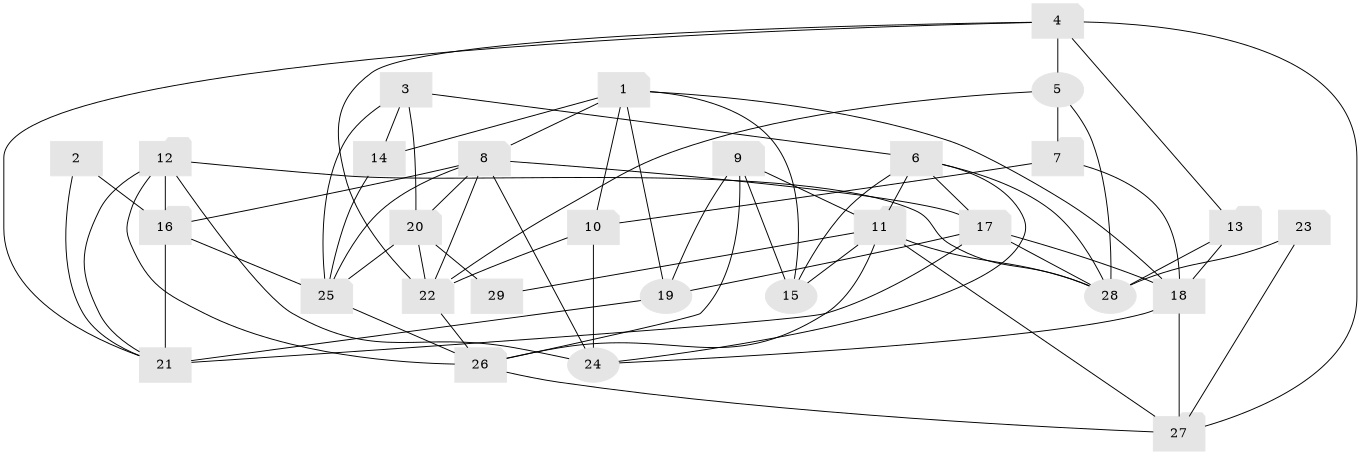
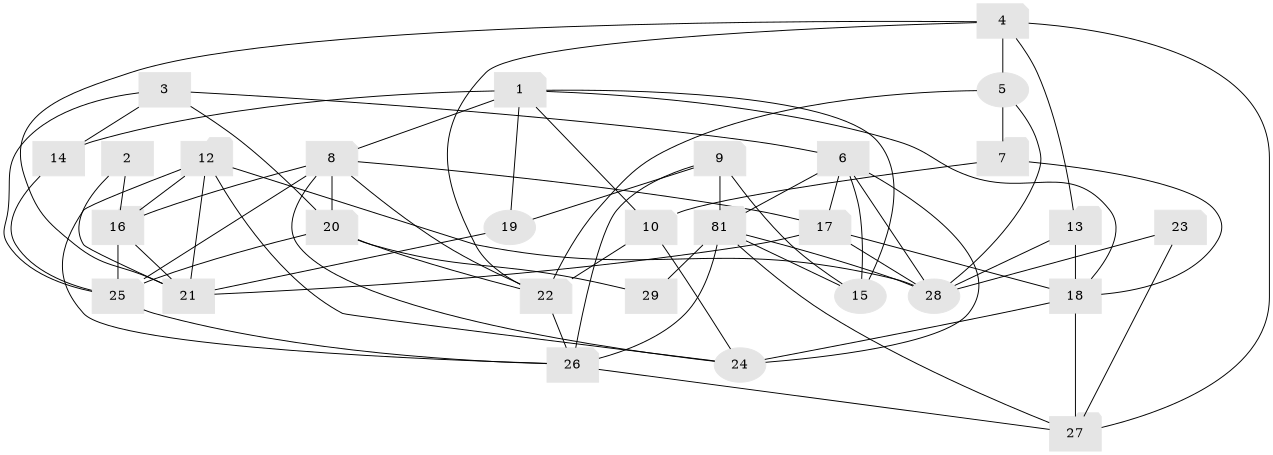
(880, 227) -> (720, 227)
(818, 265) -> none
